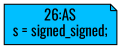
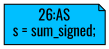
(61, 24) -> (55, 24)
